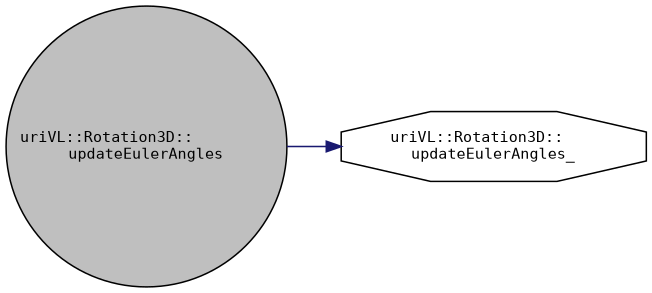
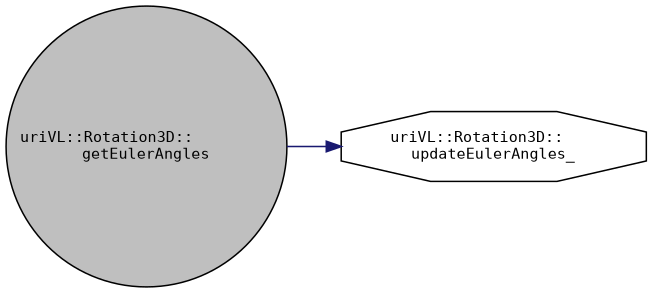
(146, 146) -> (146, 146)
